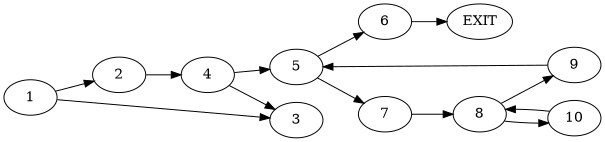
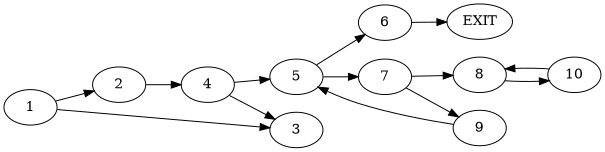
(523, 92) -> (428, 100)
